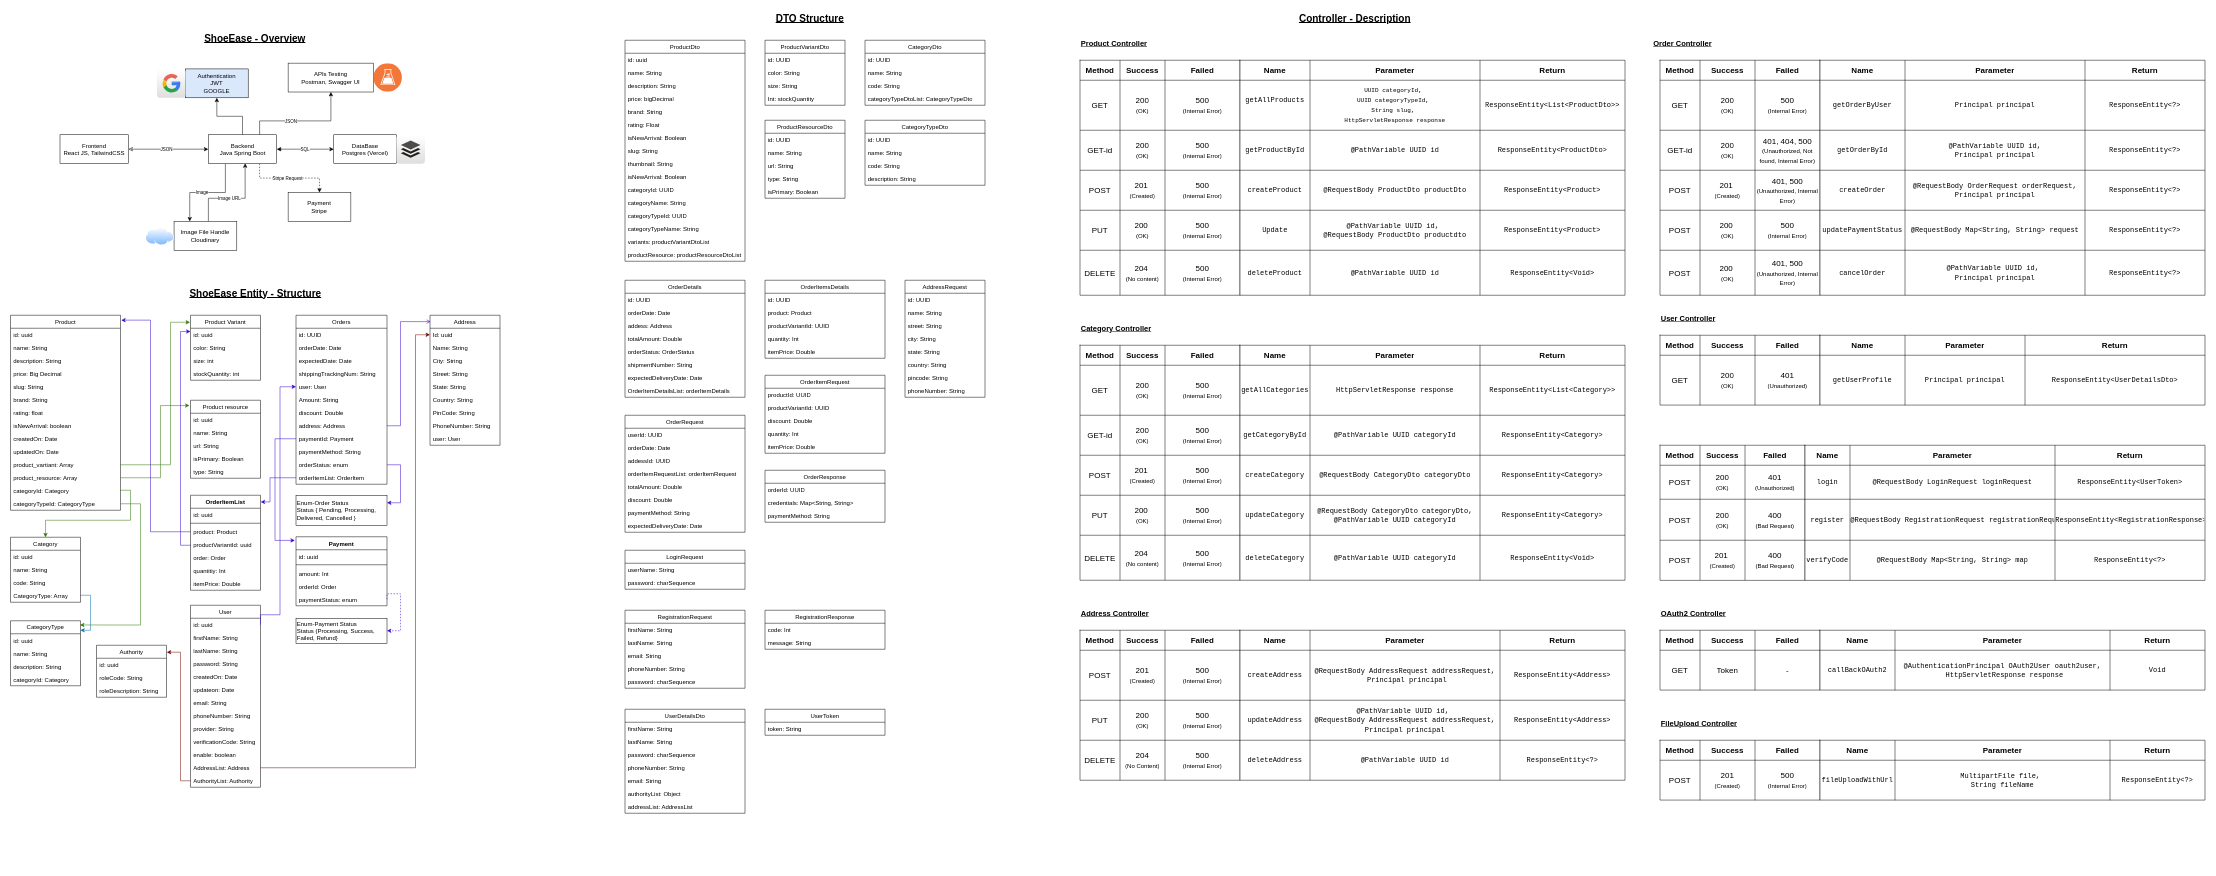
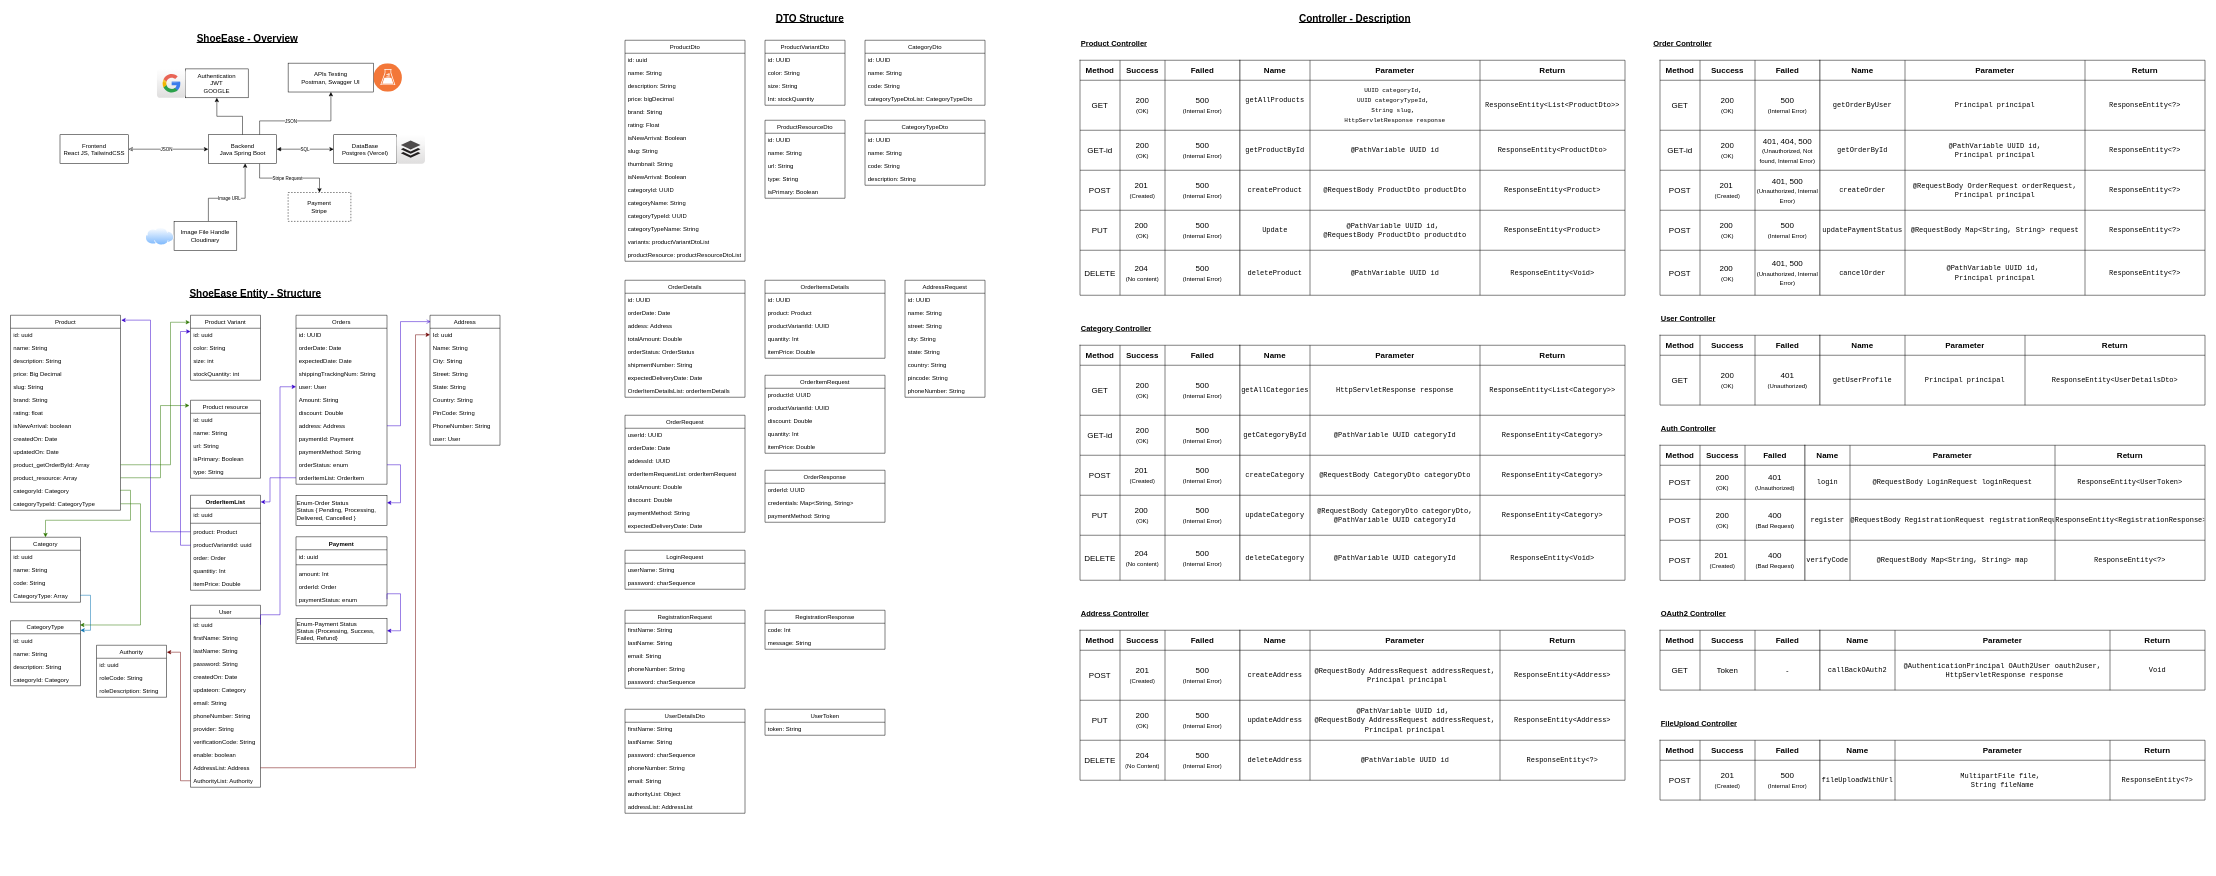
(255, 38) -> (247, 38)
(217, 83) -> (217, 83)
(316, 178) -> (316, 178)
(208, 193) -> none
(319, 207) -> (319, 207)
none -> (1697, 428)
(50, 465) -> (57, 465)
(290, 540) -> none
(400, 611) -> (400, 611)
(215, 690) -> (222, 690)
